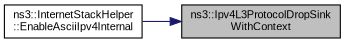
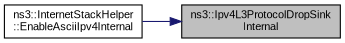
(261, 21) -> (261, 21)
